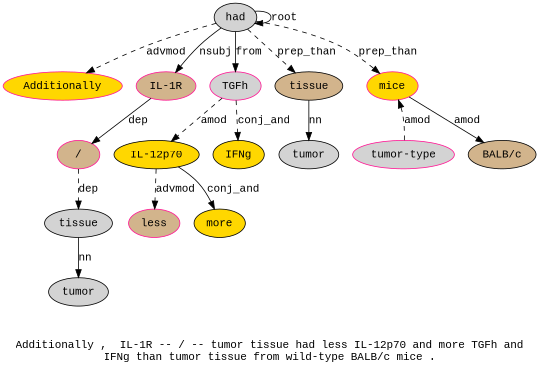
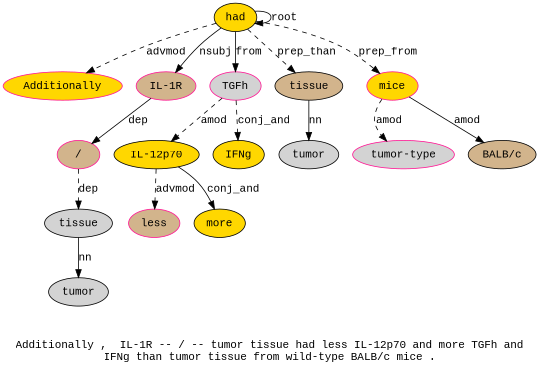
(235, 17) -> (235, 17)
(388, 52) -> (388, 52)
(404, 124) -> (375, 117)
